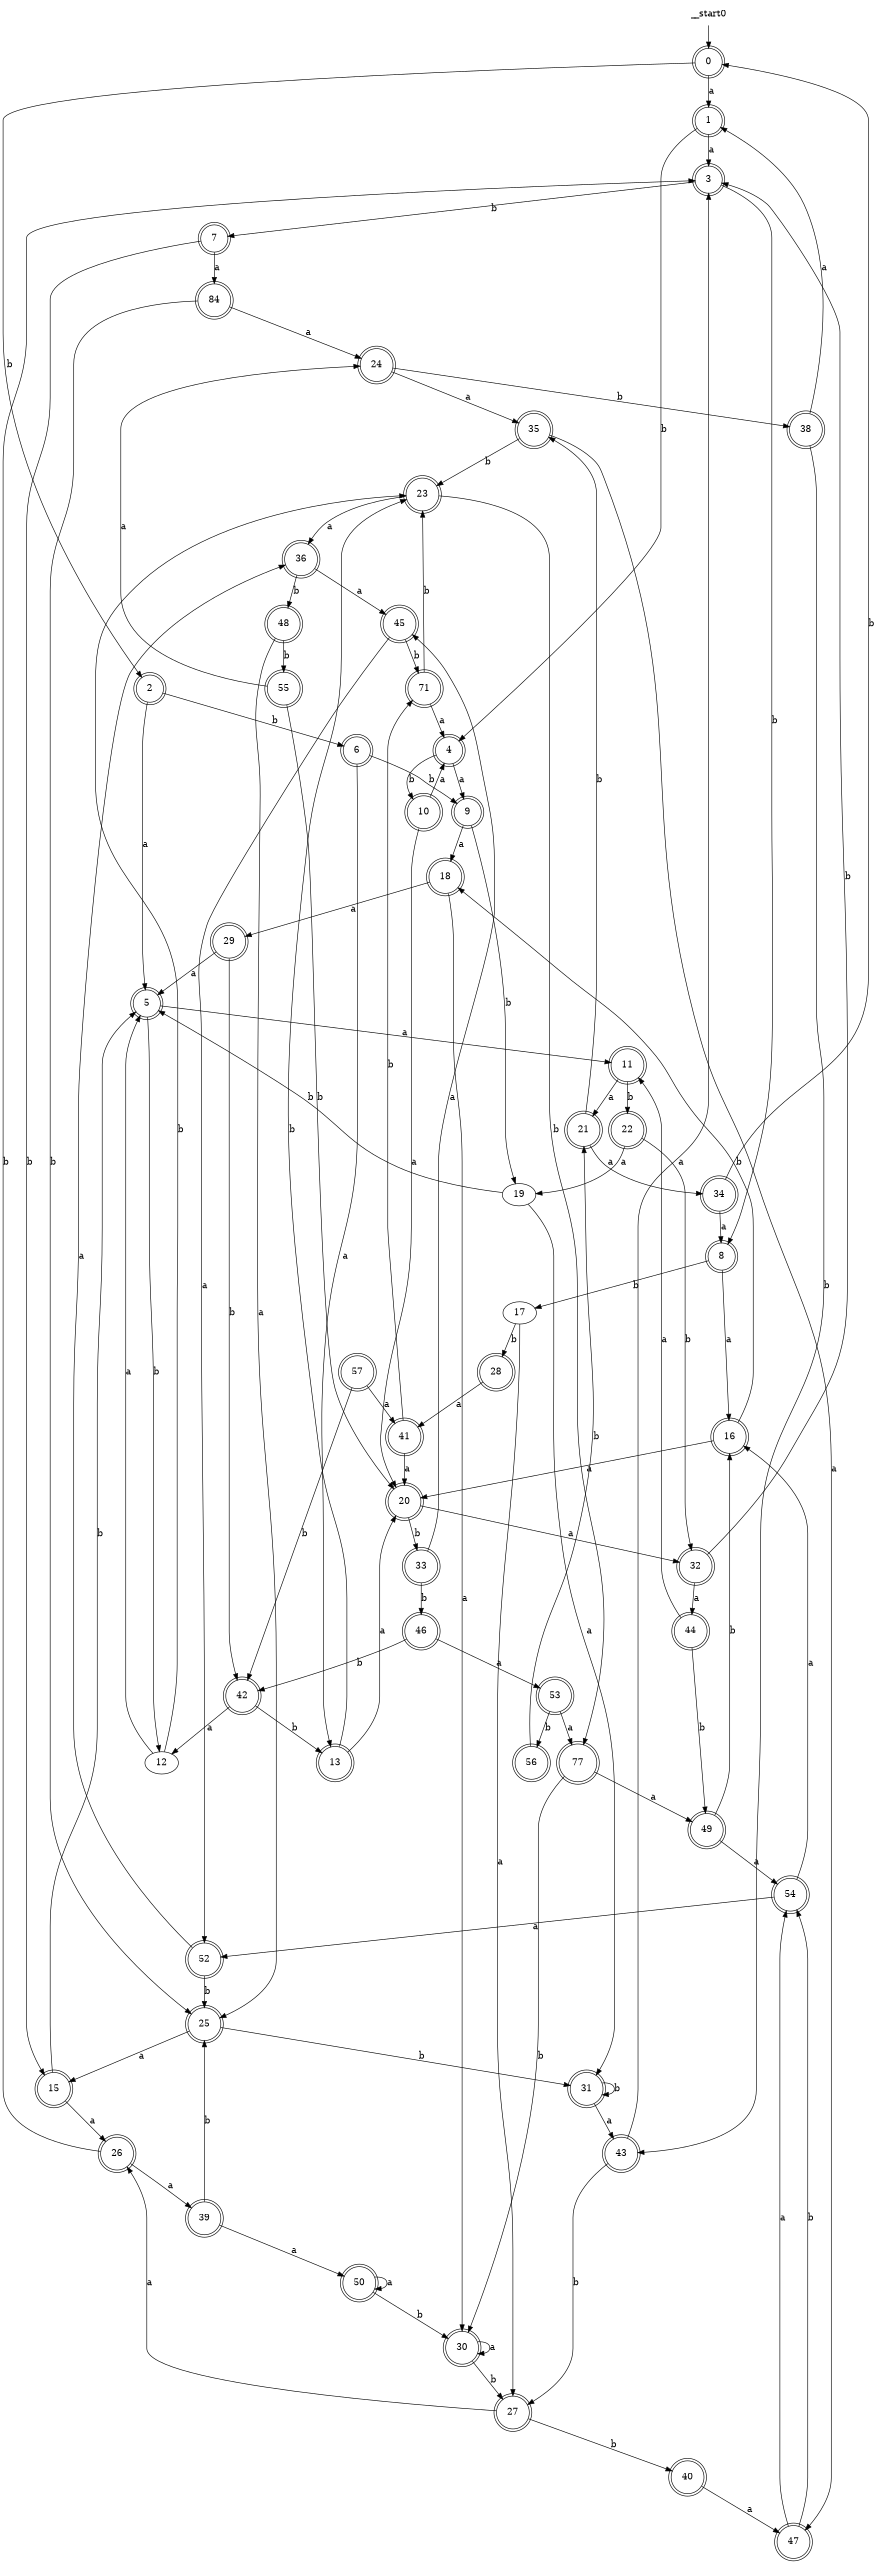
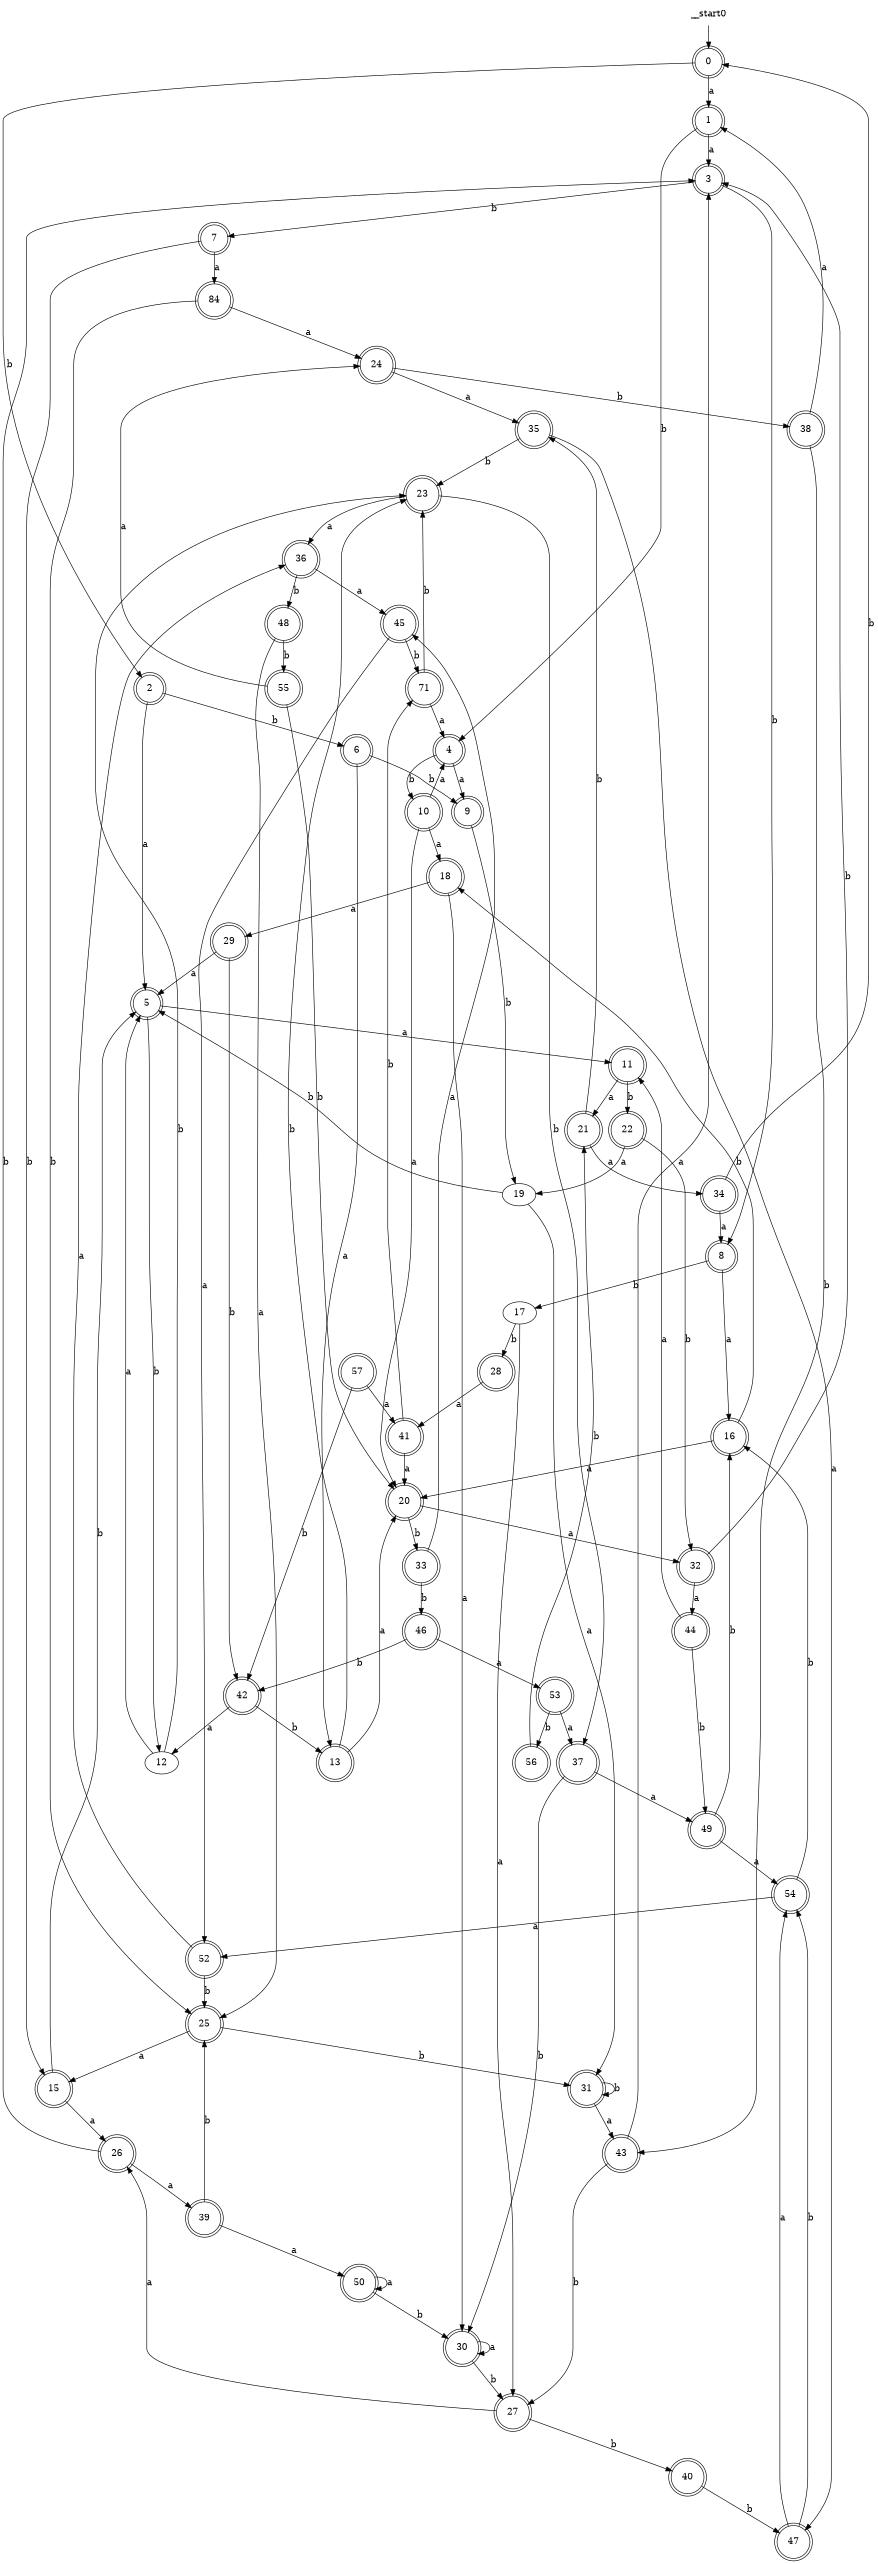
(458, 840) -> (434, 842)
(811, 1663) -> (811, 1663)
(578, 1763) -> (578, 1763)
(750, 2510) -> (750, 2510)
